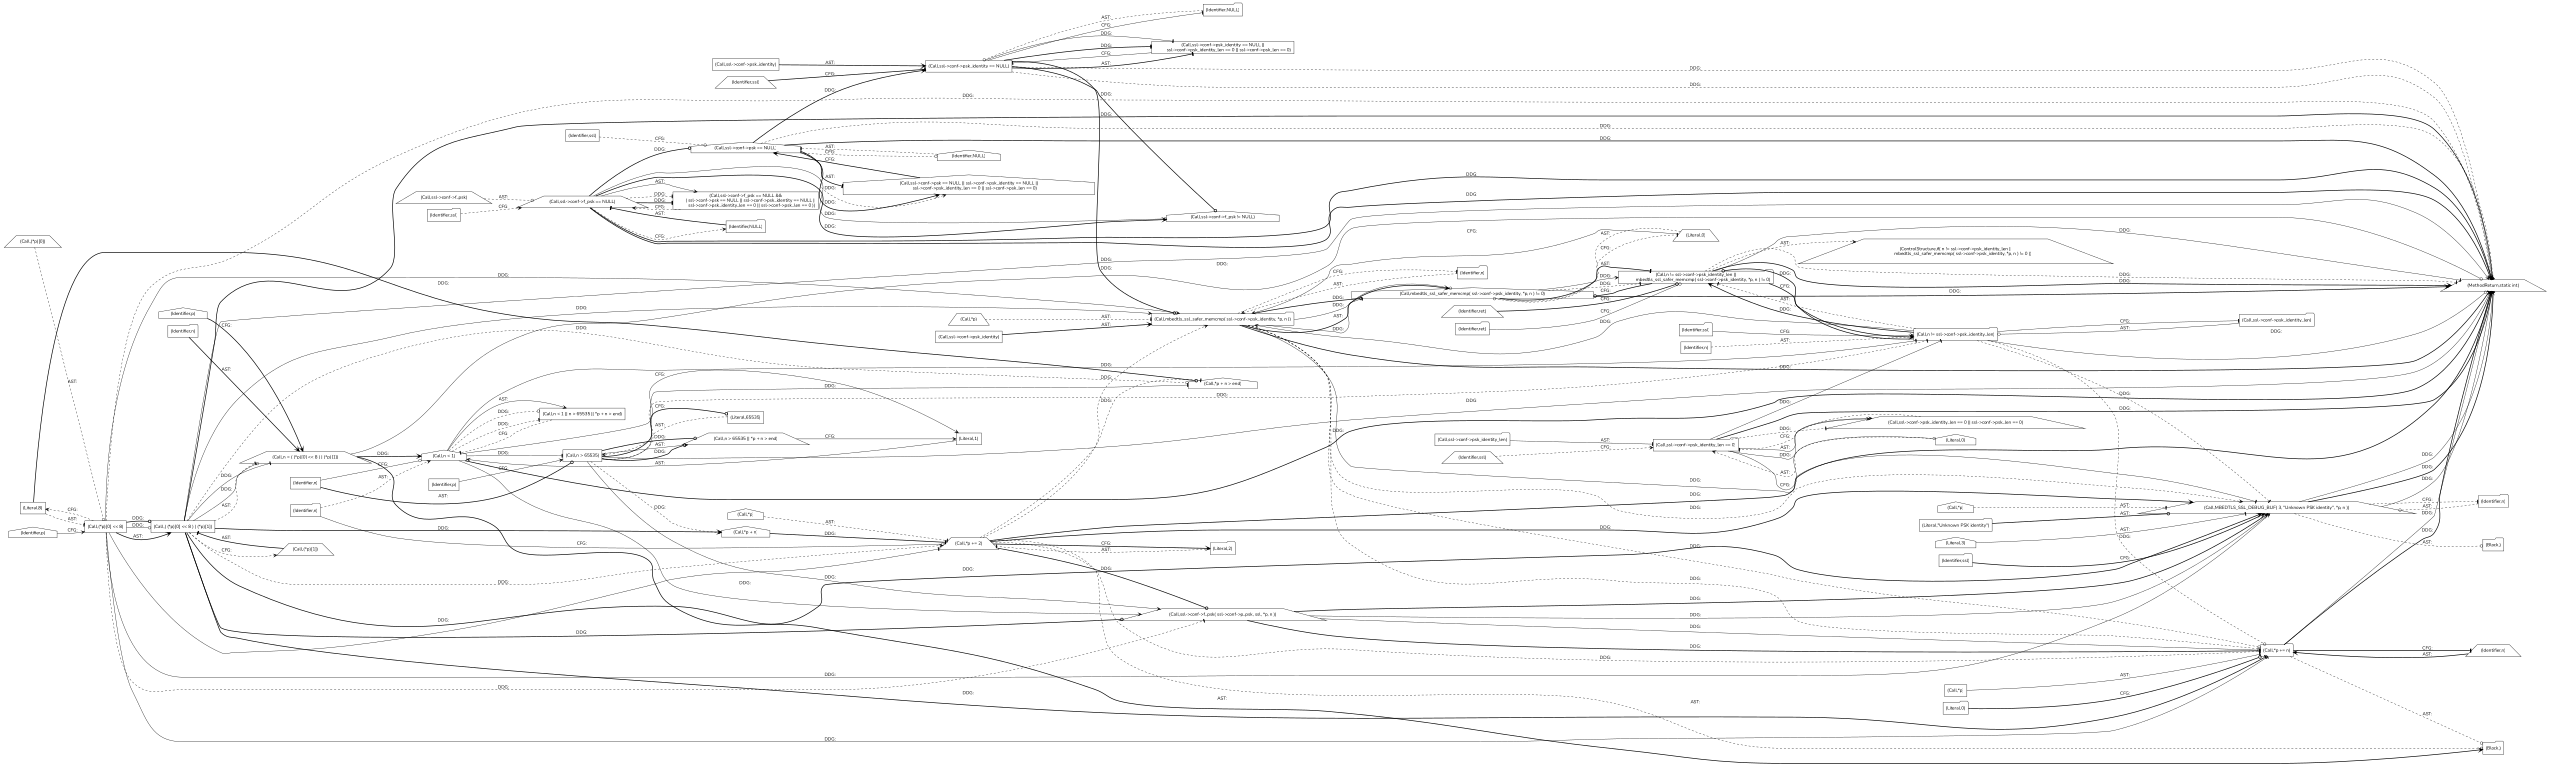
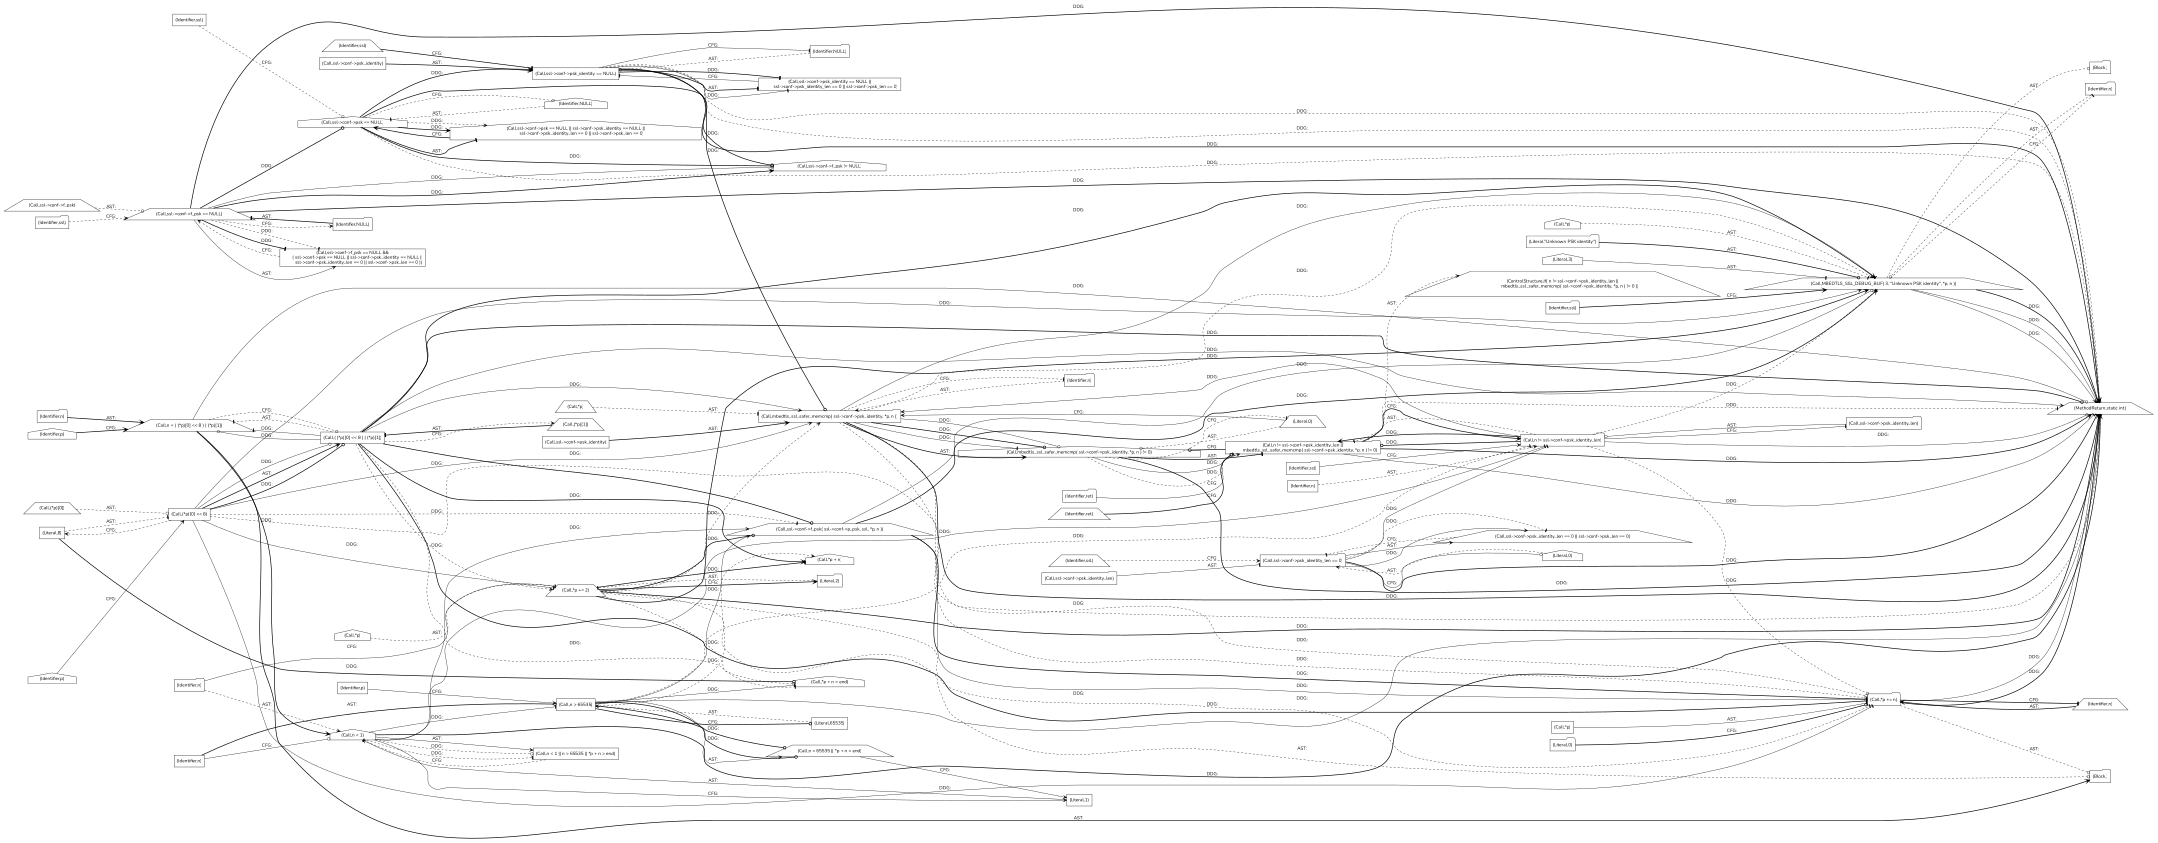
none -> (563, 163)
none -> (273, 414)
(857, 538) -> (700, 574)
